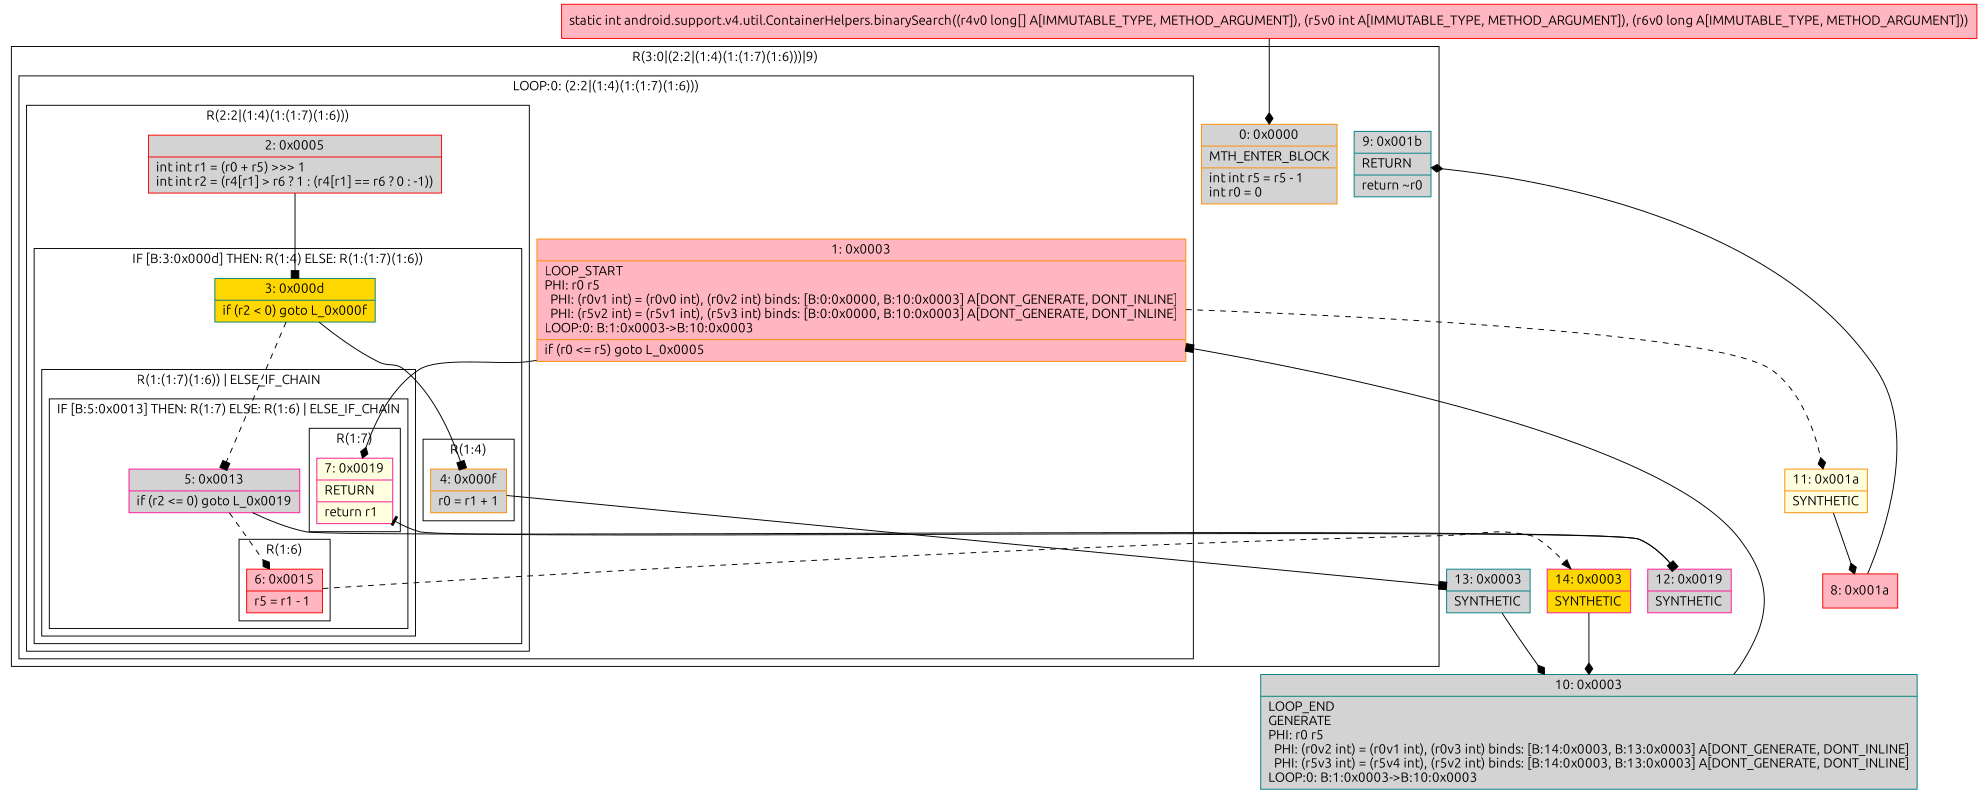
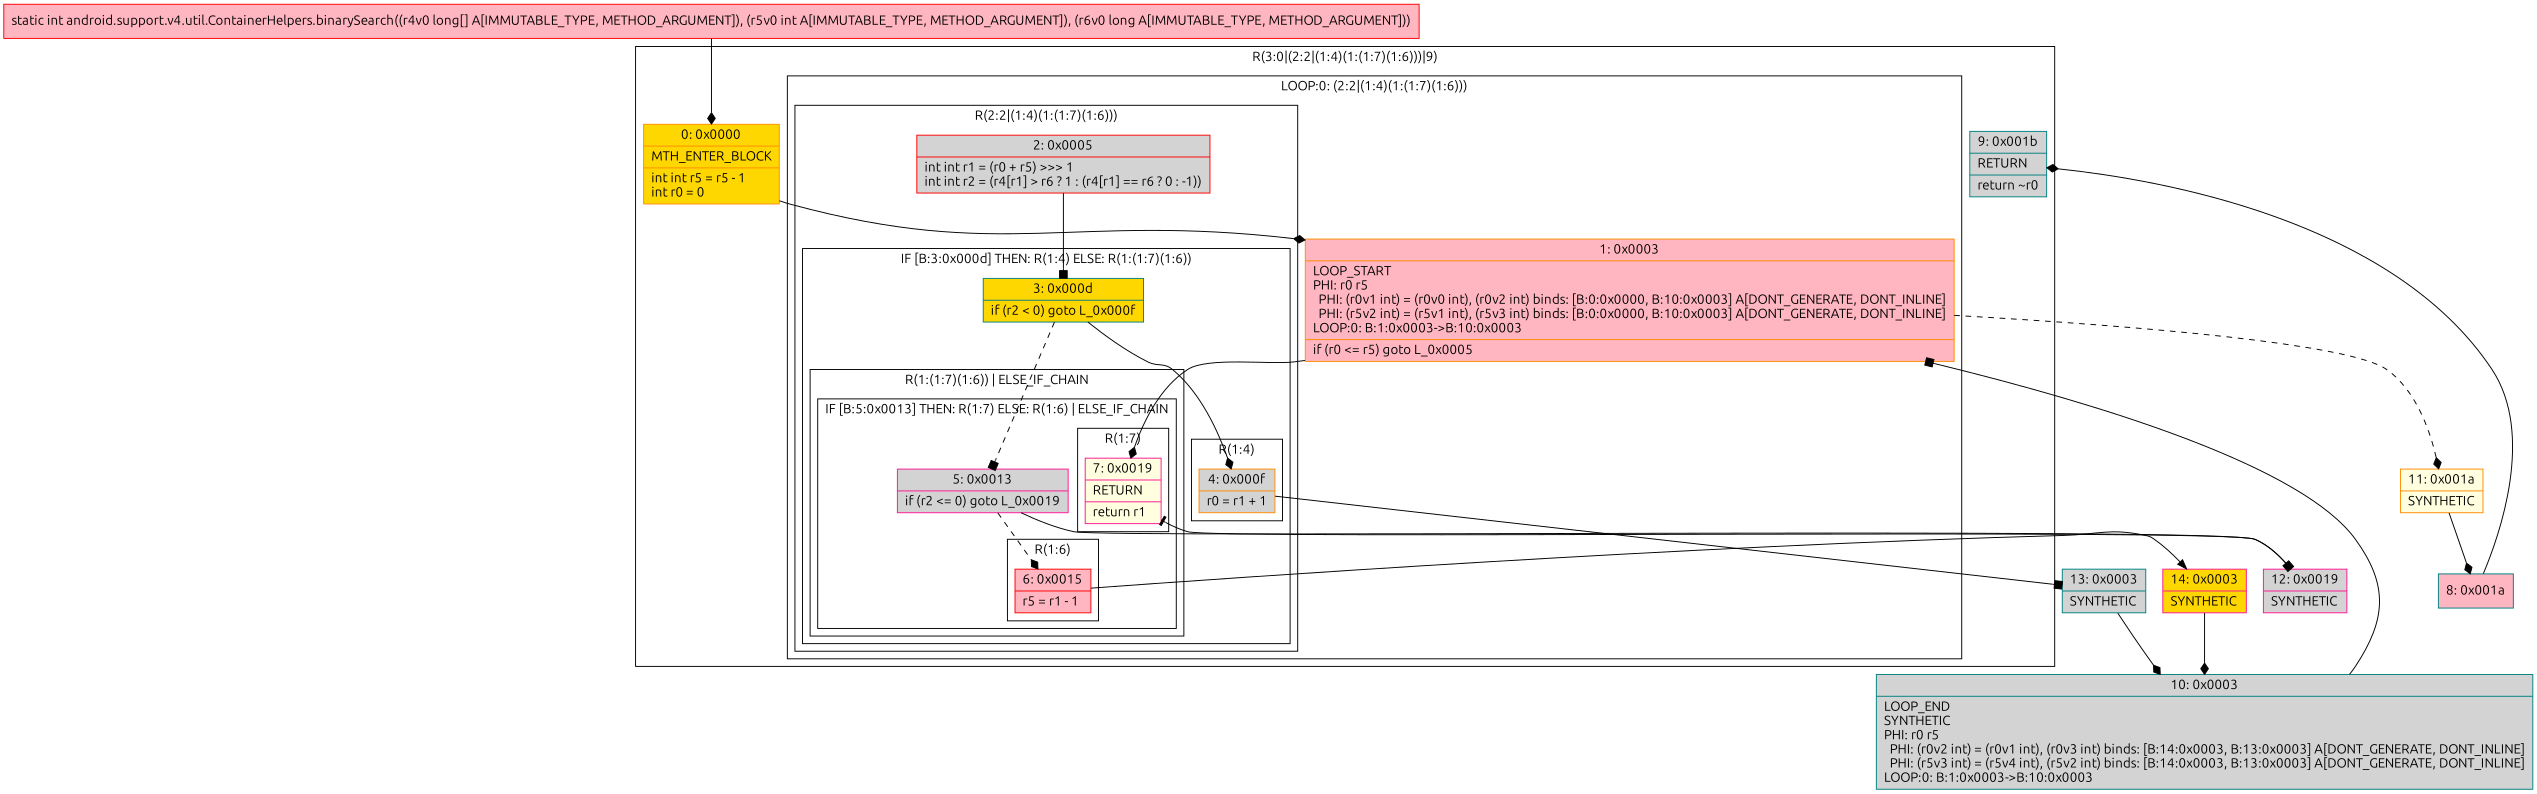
(1269, 164) -> (711, 164)
none -> (1035, 233)
(422, 387) -> (1152, 363)
(948, 554) -> (1640, 553)
(1860, 591) -> (2476, 591)
(1300, 721) -> (1917, 721)
